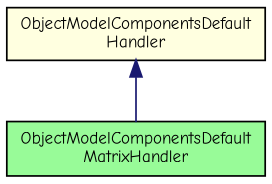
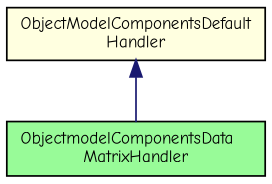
(136, 149) -> (136, 149)
